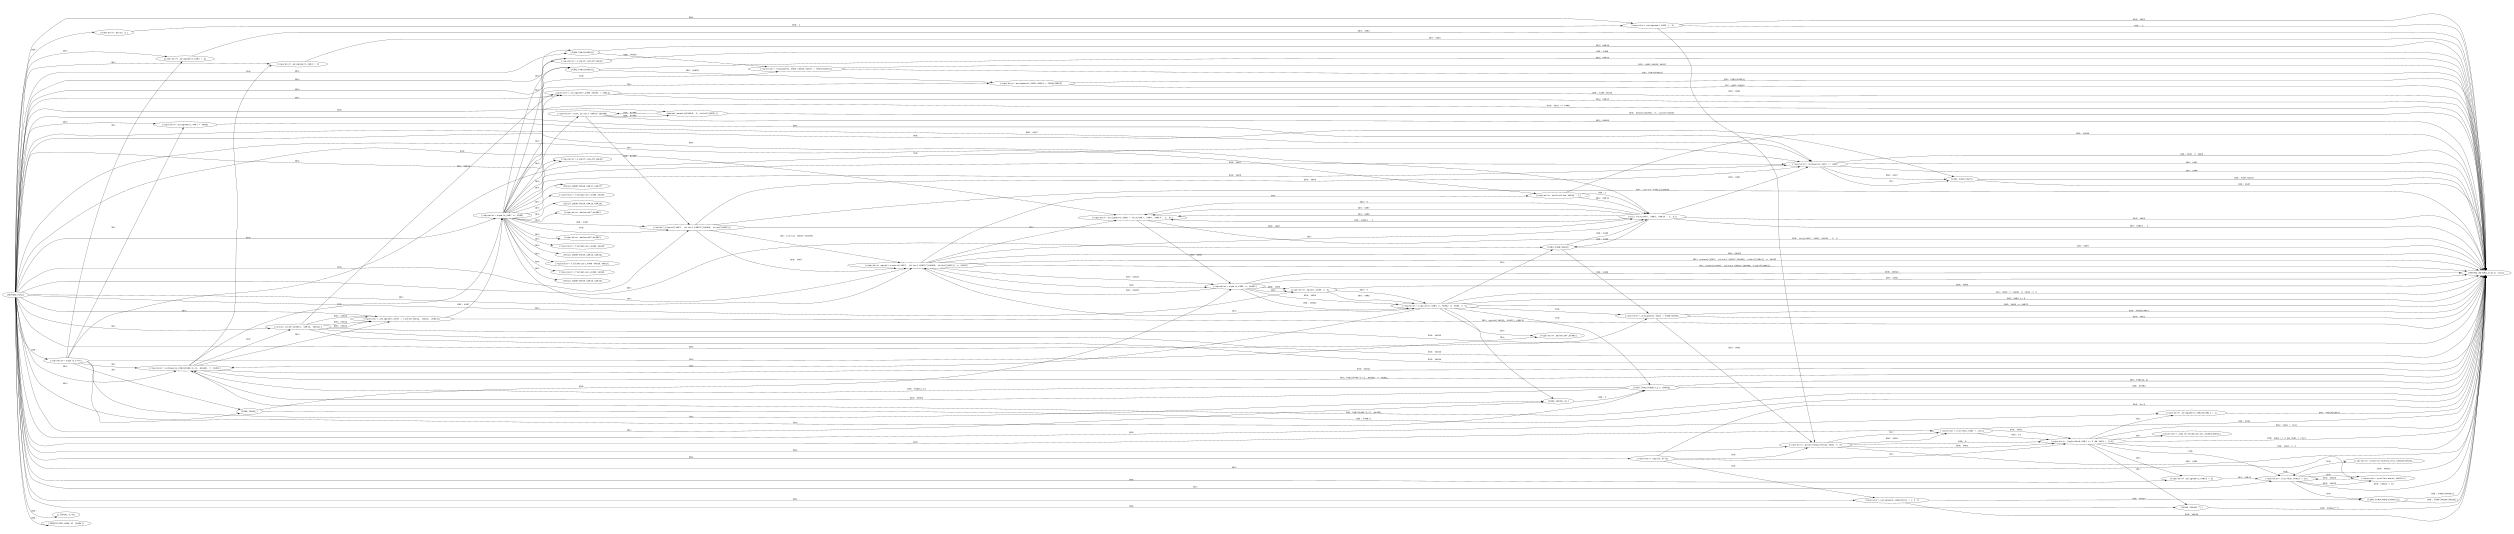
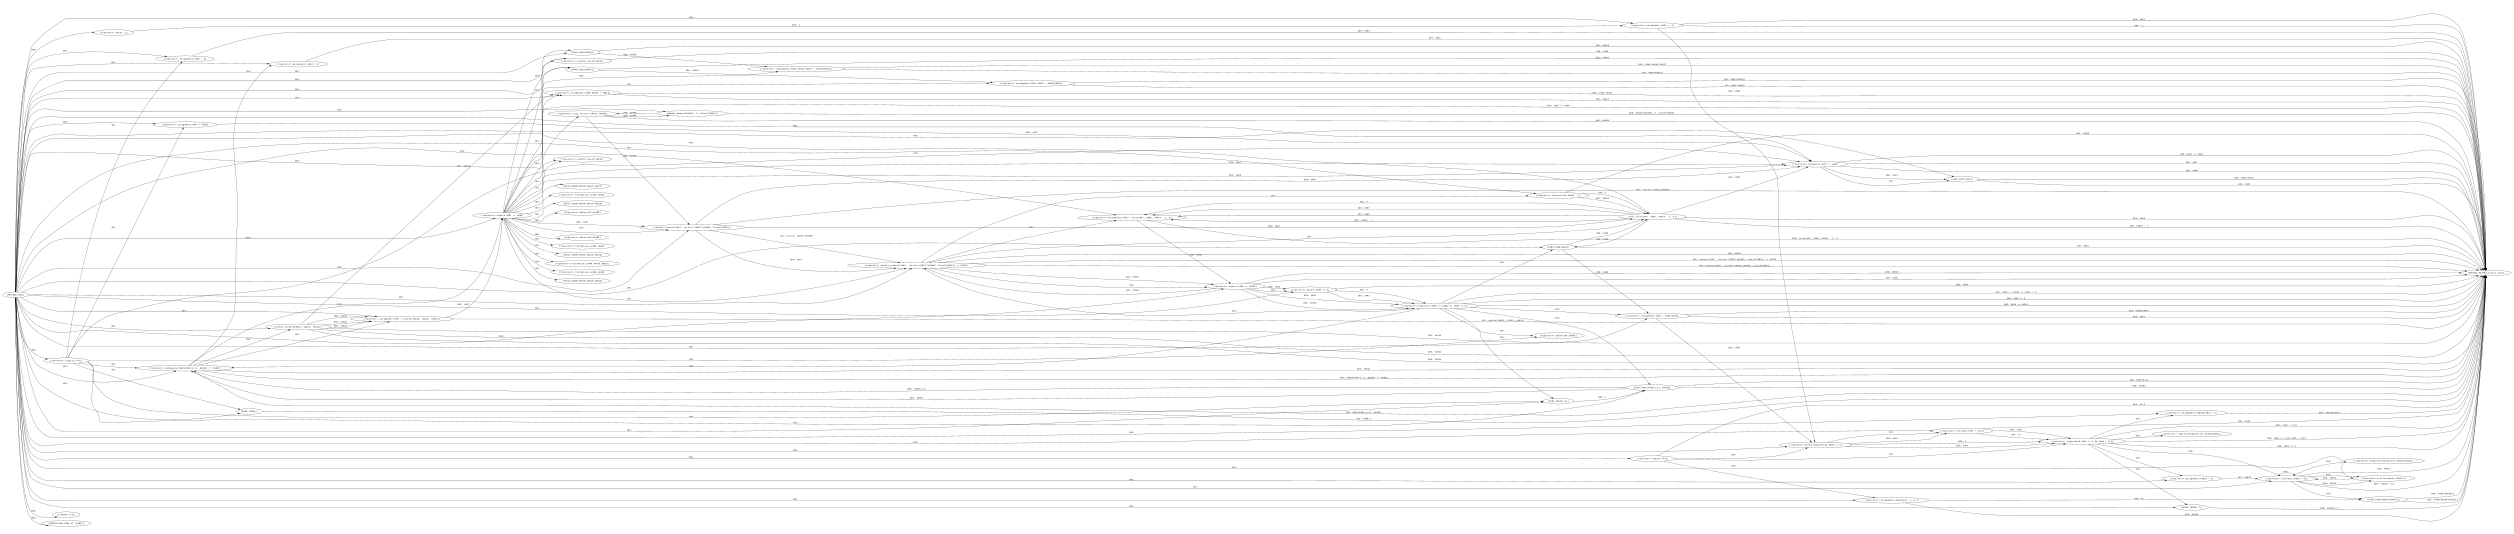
(752, 386) -> (612, 330)
(2237, 462) -> none
(2139, 499) -> (2139, 499)
